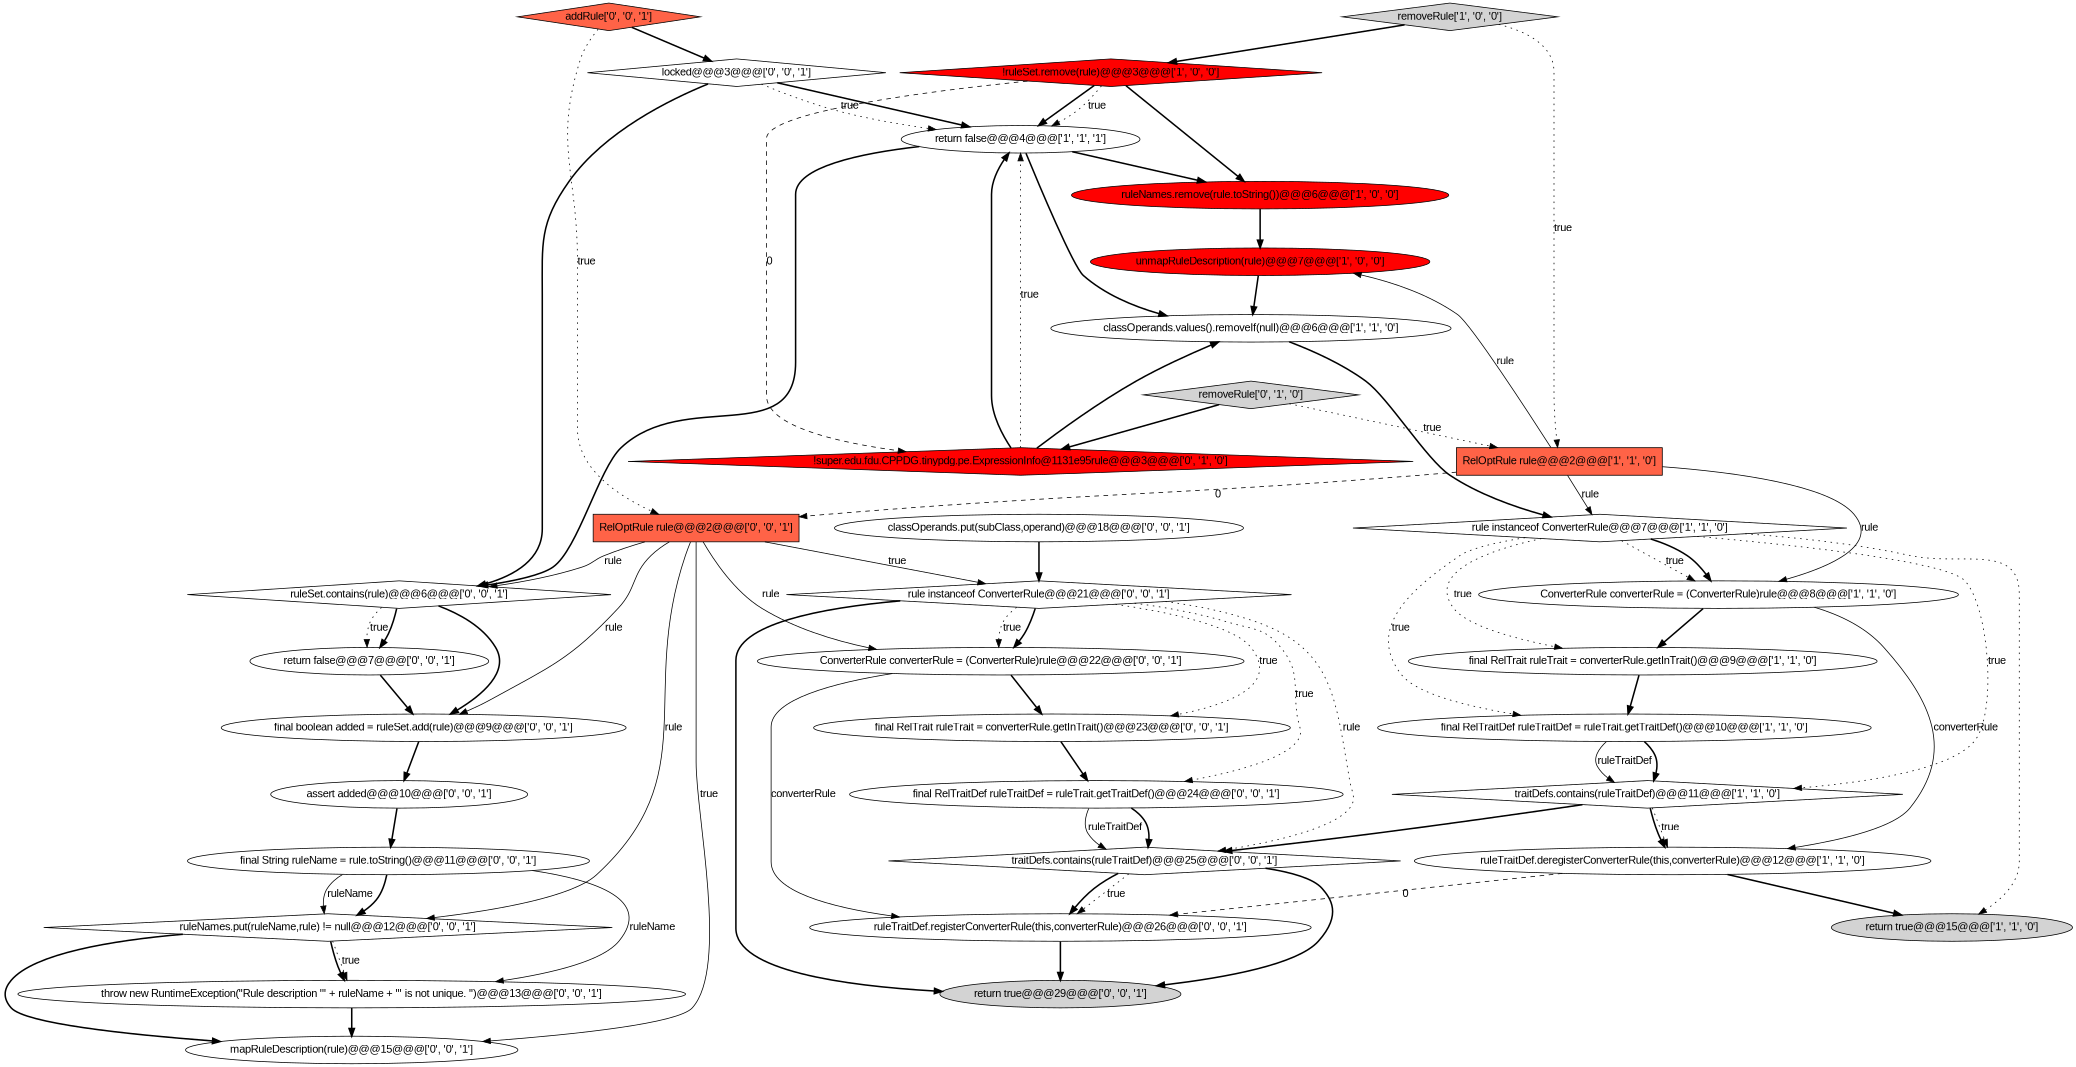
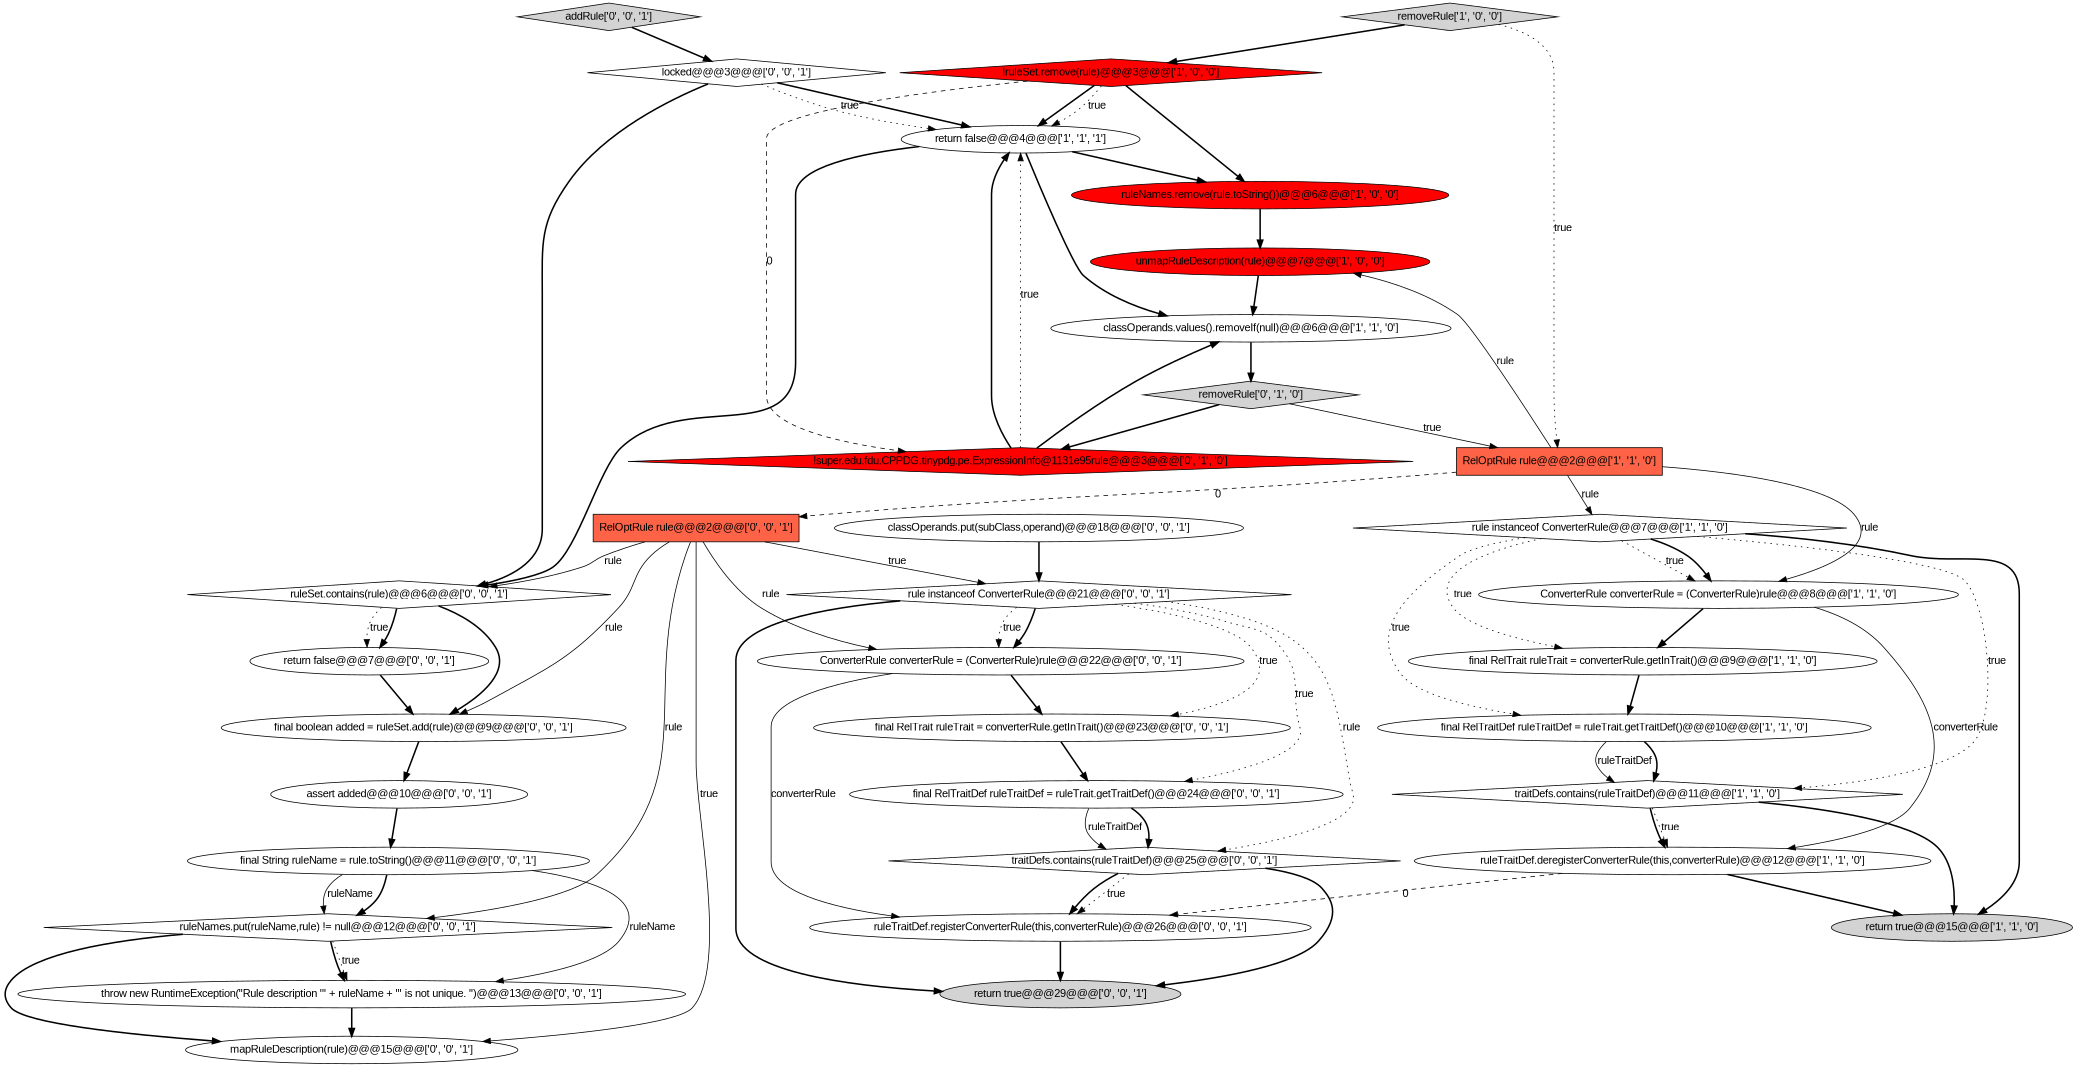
(609, 17) -> (609, 17)
(577, 284) -> none
(1389, 425) -> (1389, 425)
(1412, 435) -> (1251, 358)
(2019, 610) -> (2019, 610)
(1407, 829) -> (1876, 820)
